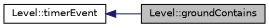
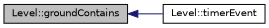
(129, 14) -> (150, 14)
